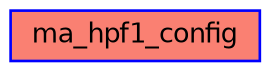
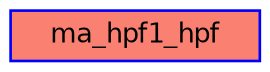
(135, 36) -> (135, 36)
